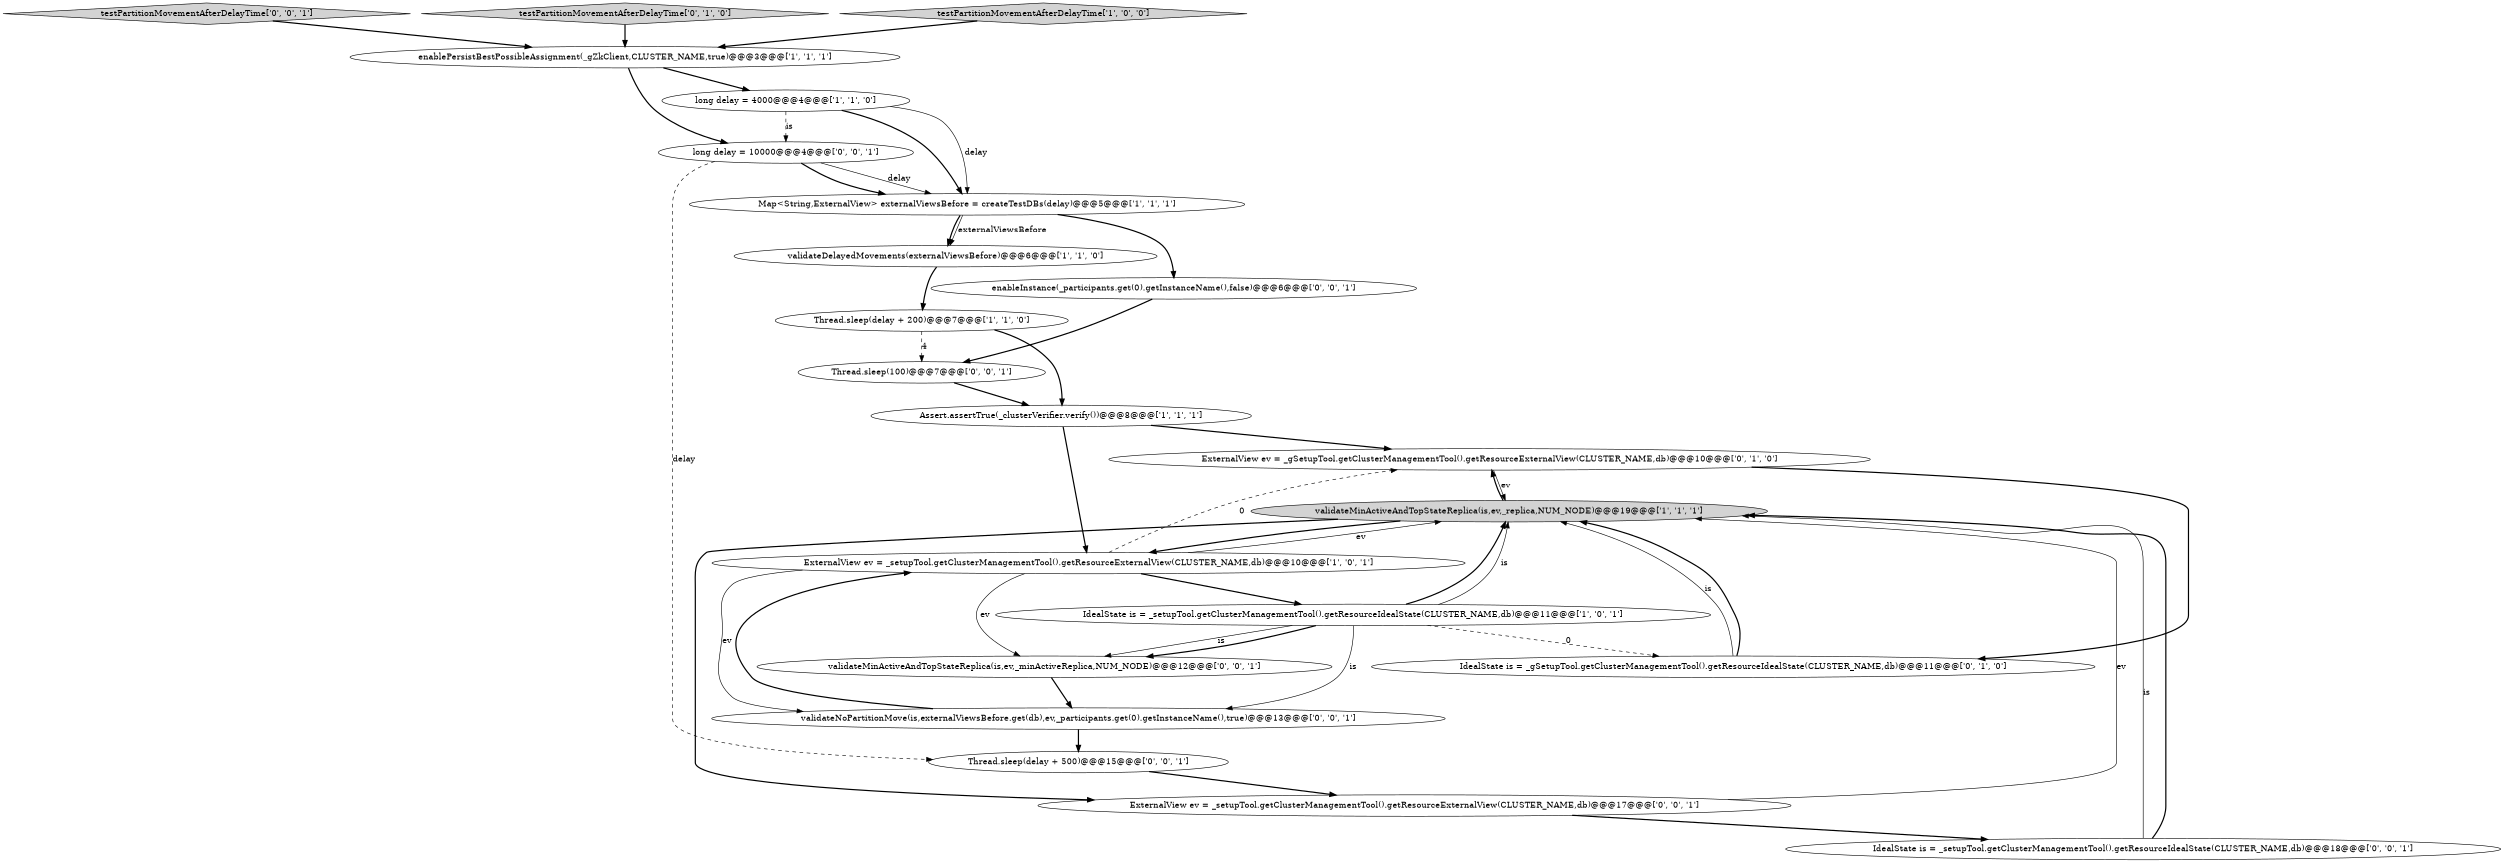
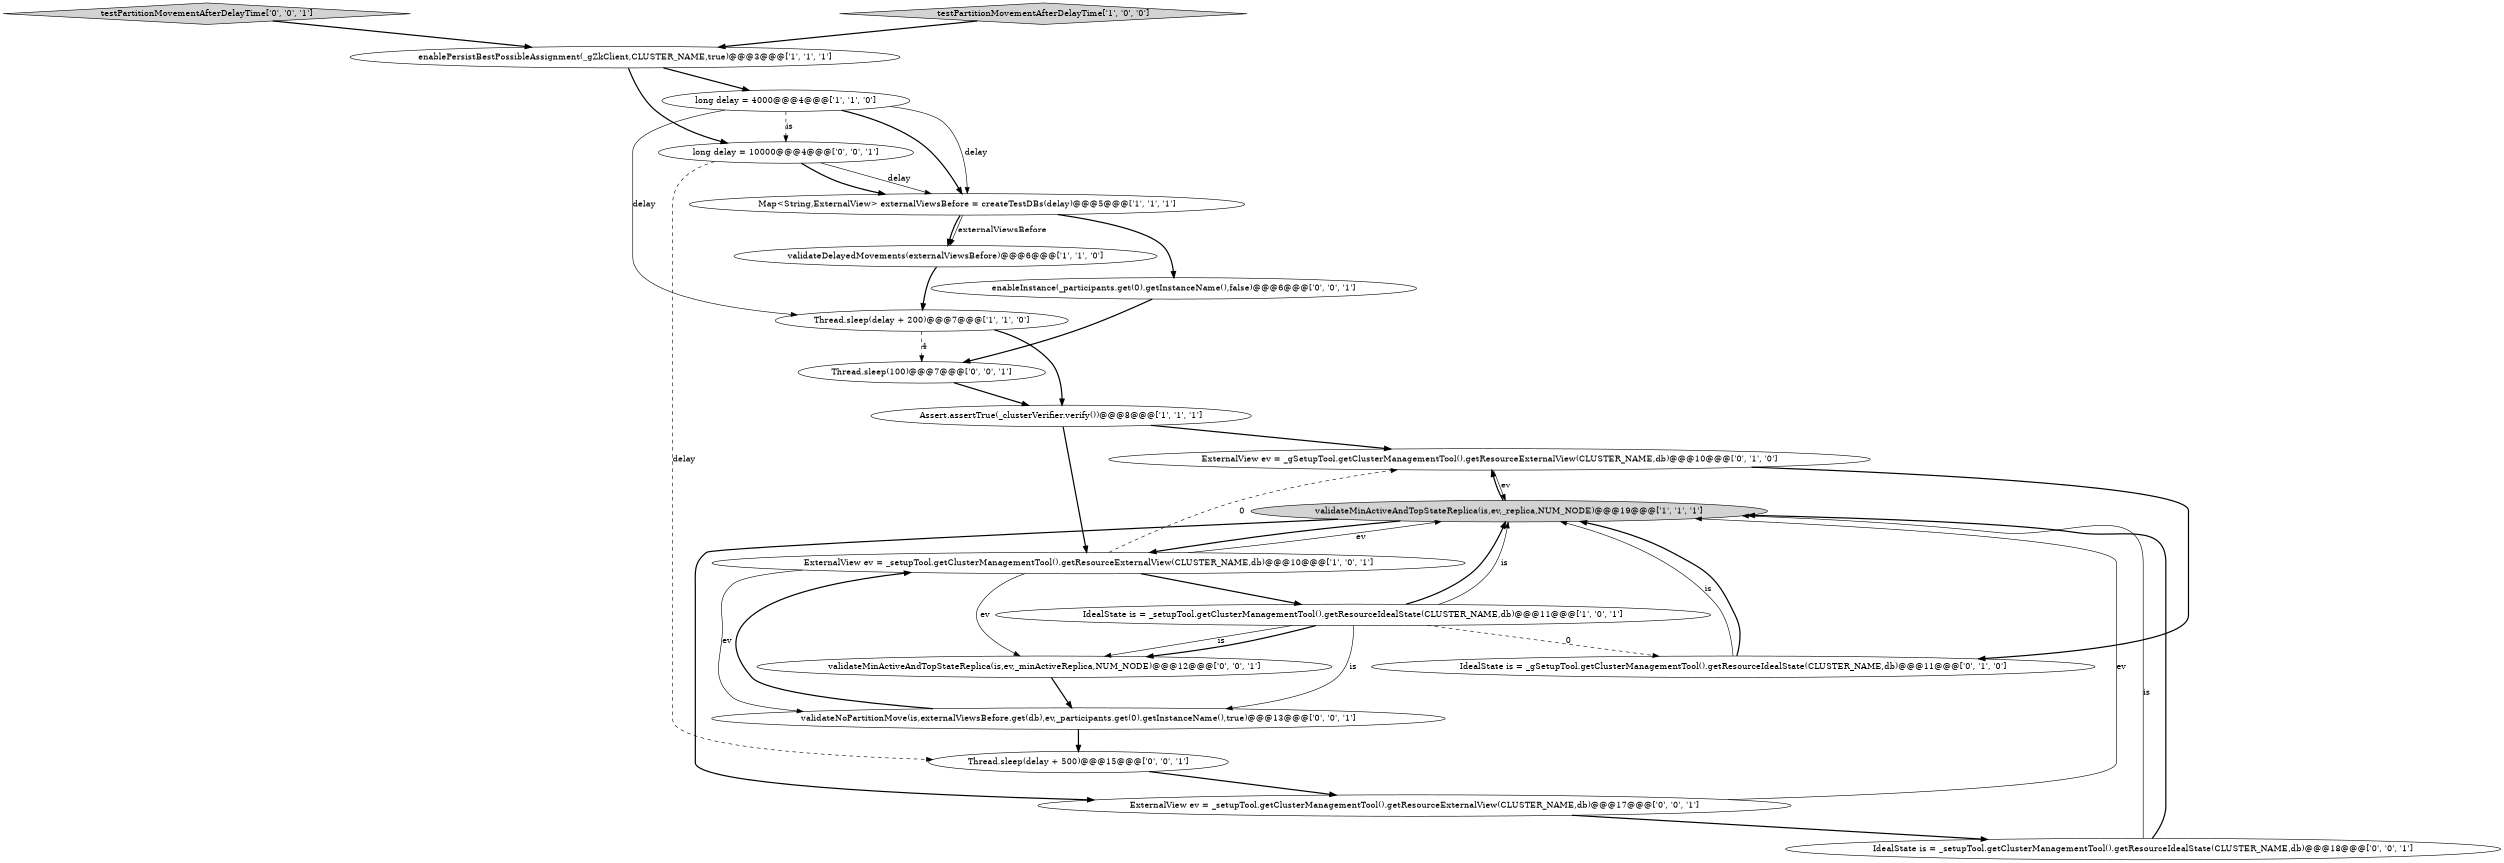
(625, 14) -> none
none -> (633, 240)
